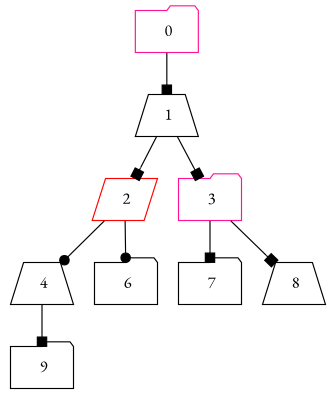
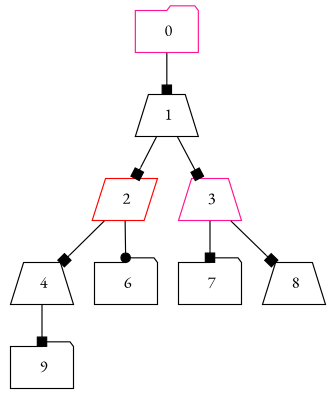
(210, 200) -> (210, 200)
(86, 239) -> (87, 238)
